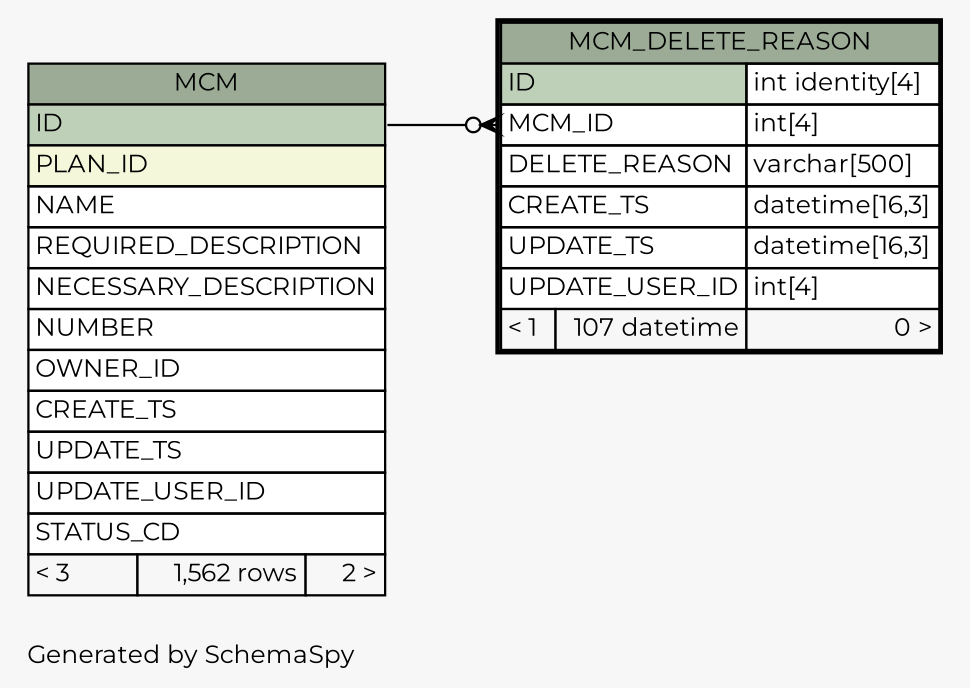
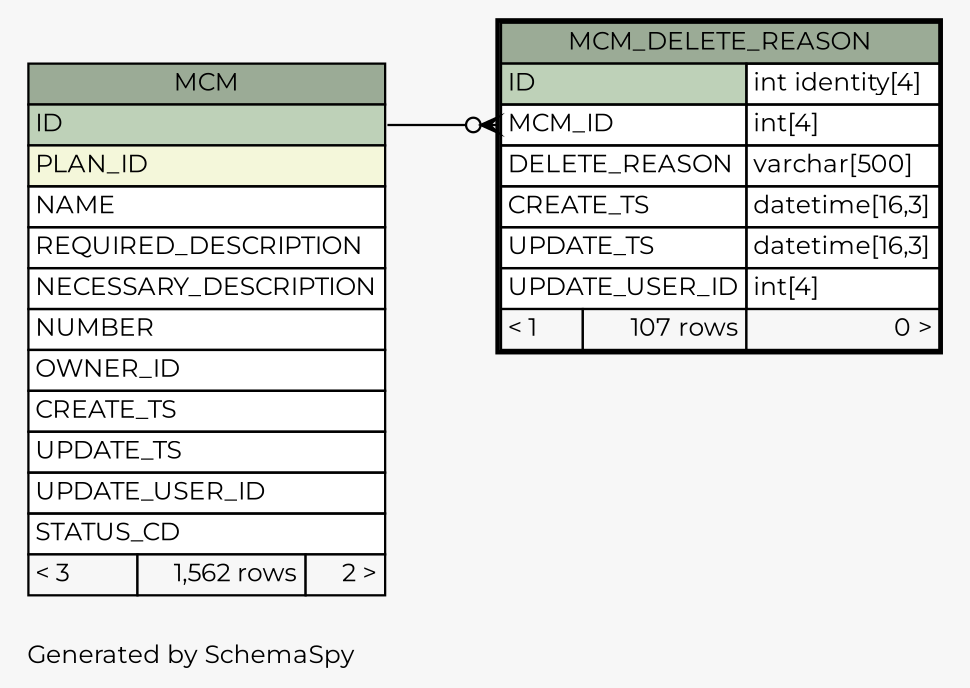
(657, 328) -> (685, 328)
